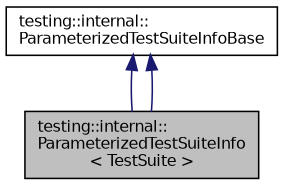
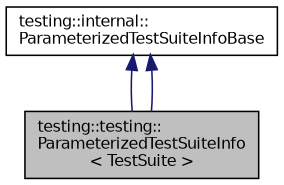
(142, 145) -> (142, 145)
